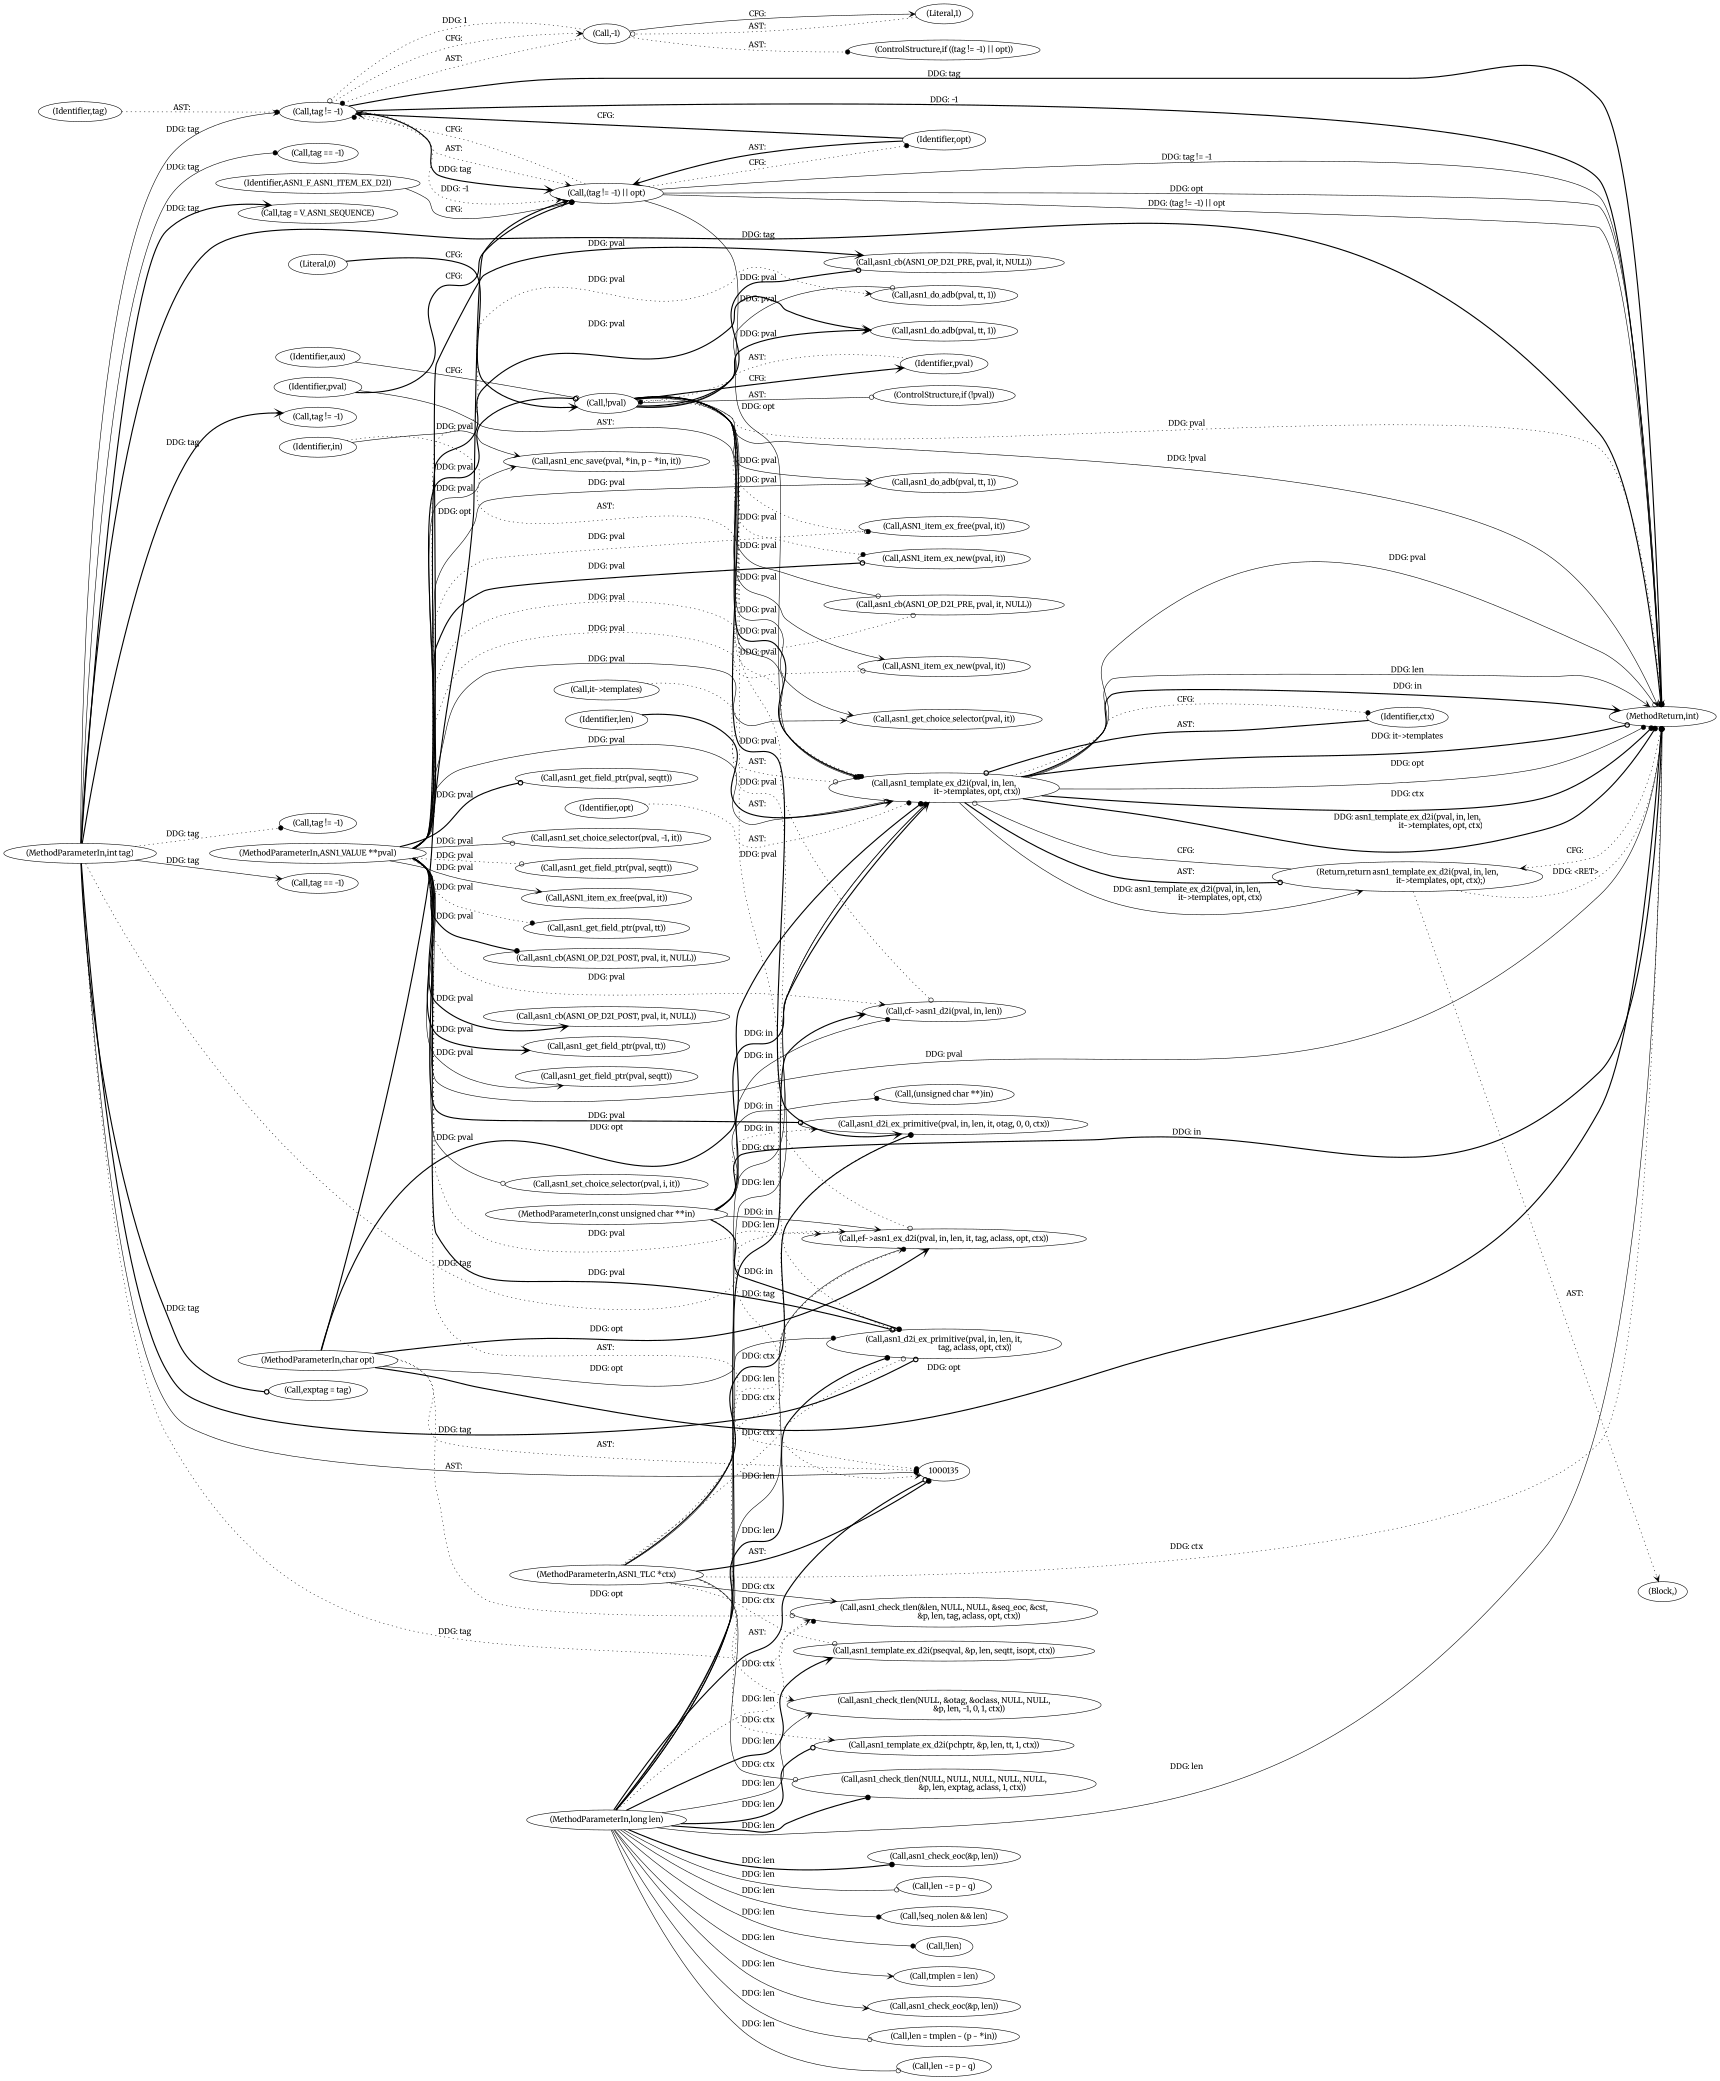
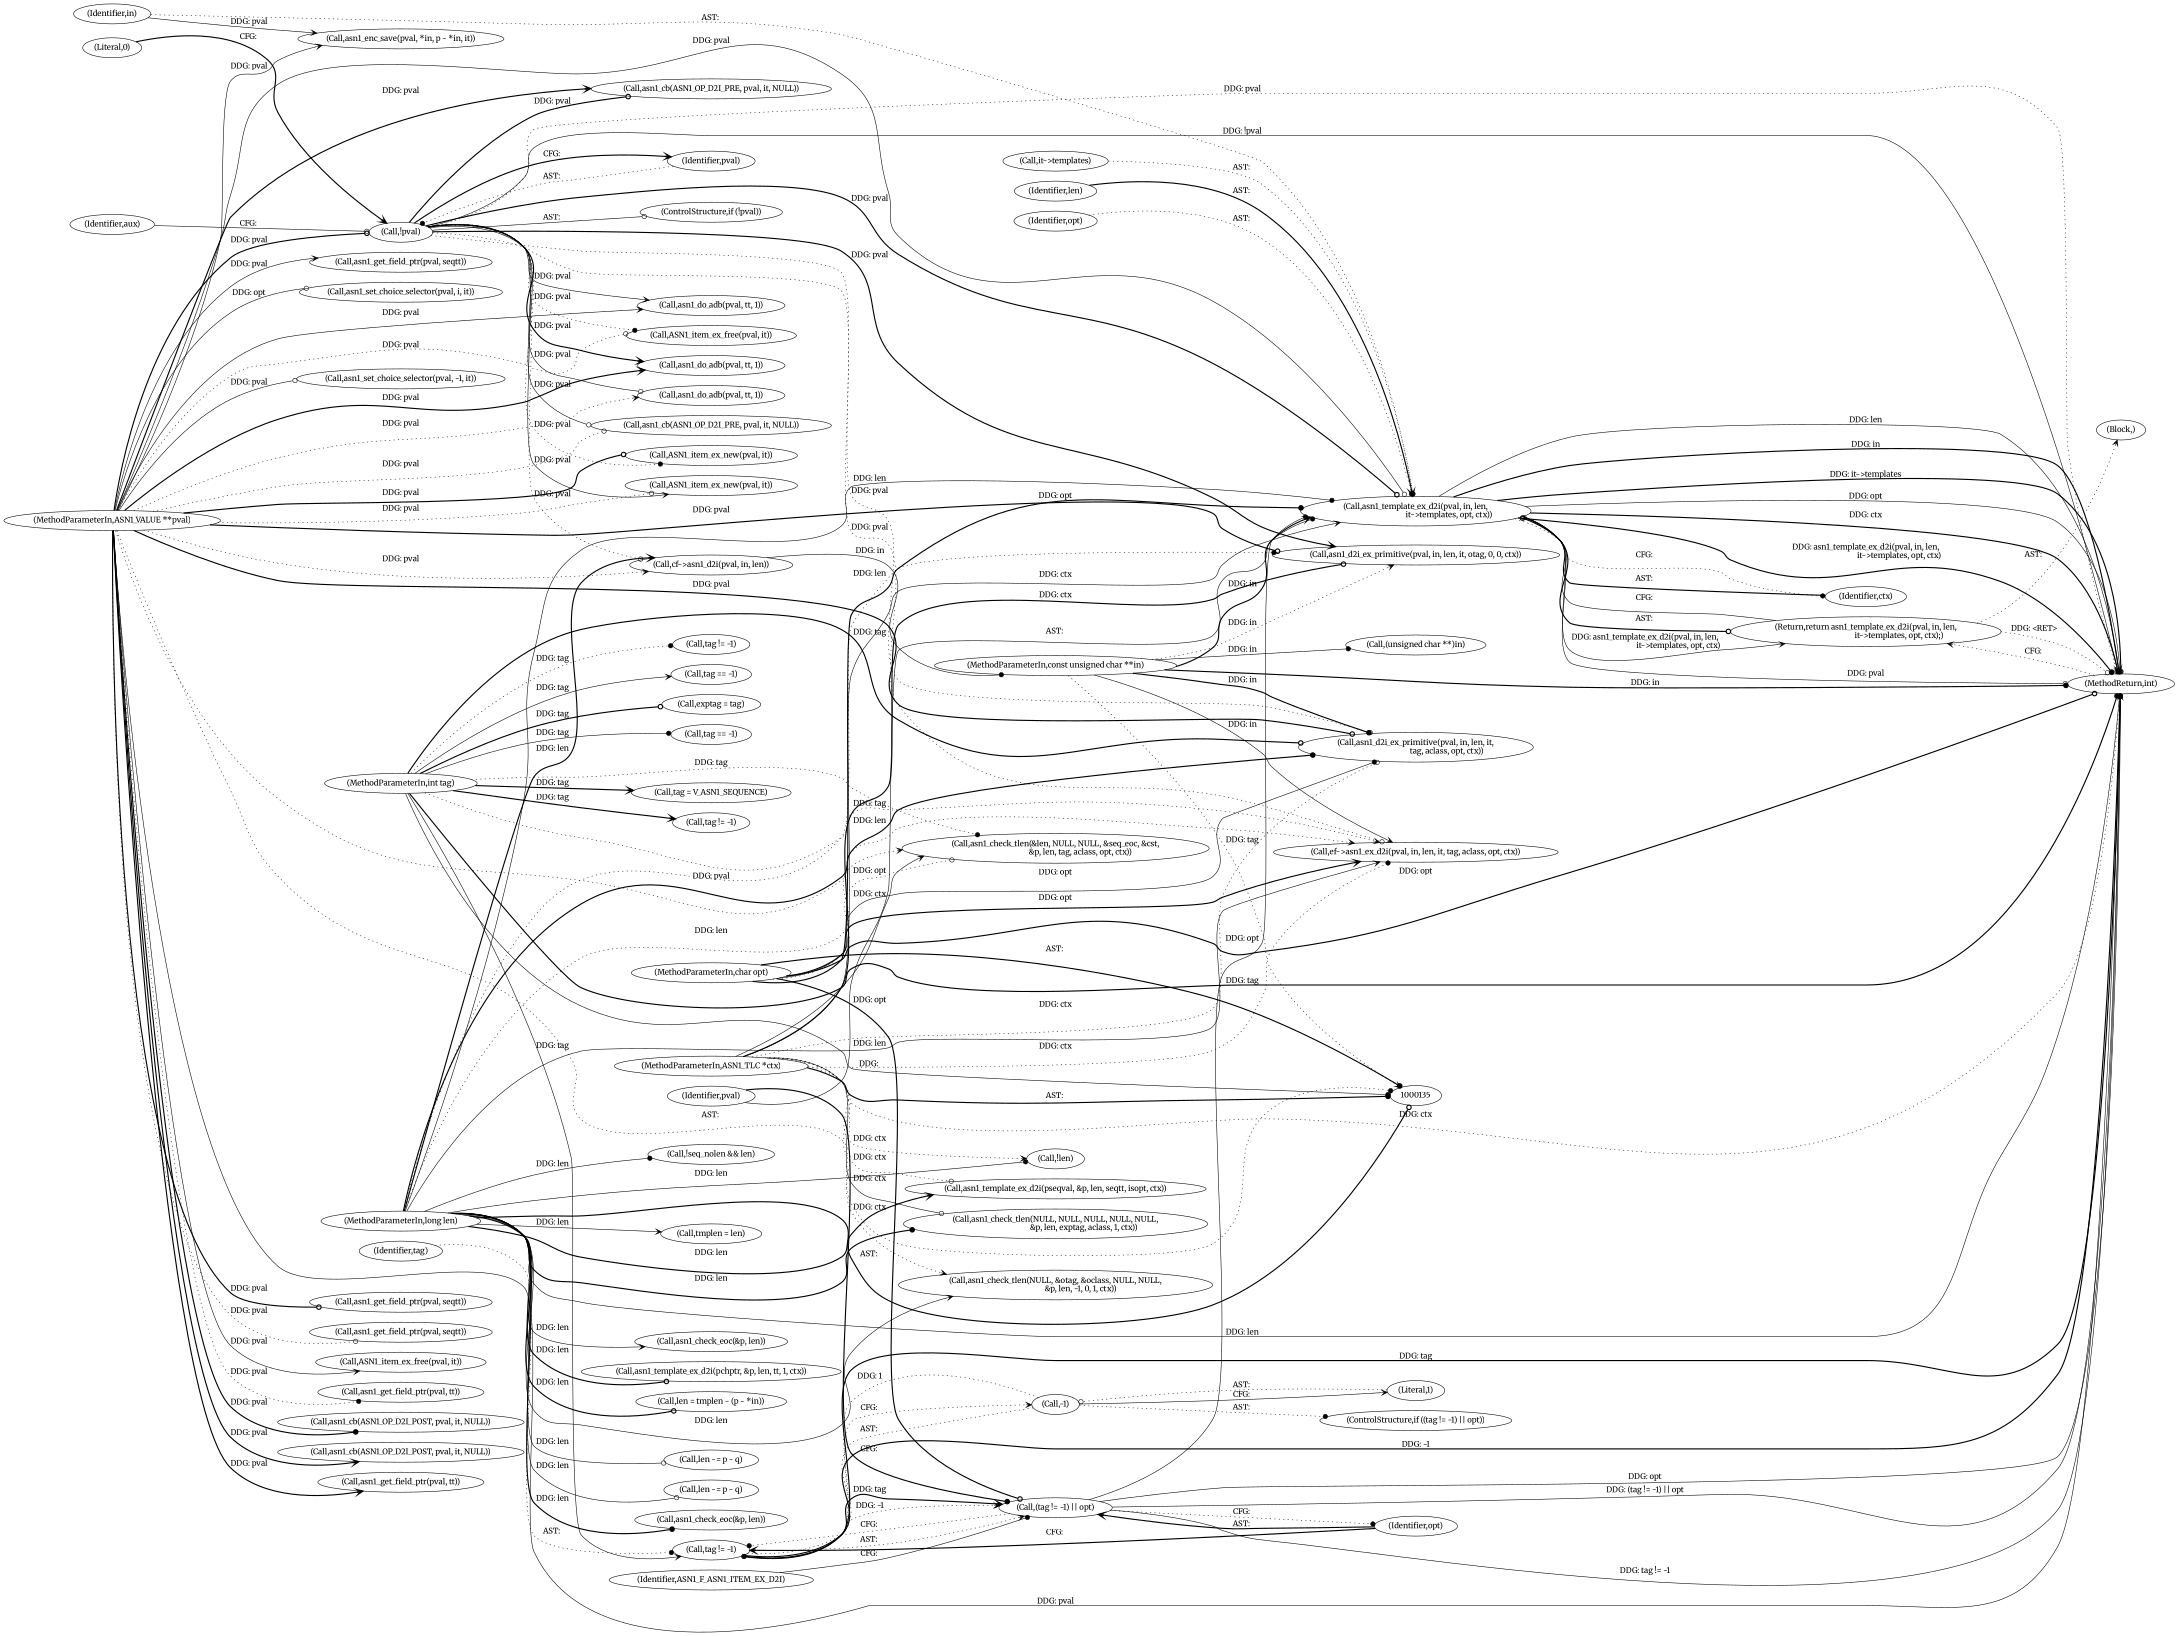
(449, 699) -> (894, 1236)
(944, 719) -> none
(754, 1077) -> (885, 564)
(455, 1138) -> (249, 293)
(624, 1459) -> (1090, 972)
(455, 1466) -> (870, 1064)
(740, 1725) -> (866, 1148)
(713, 1972) -> (537, 1389)
